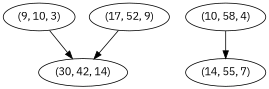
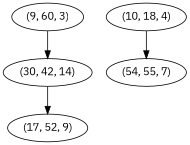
(39, 17) -> (48, 17)
(226, 17) -> (146, 17)
(109, 42) -> (48, 96)
(226, 72) -> (146, 72)
